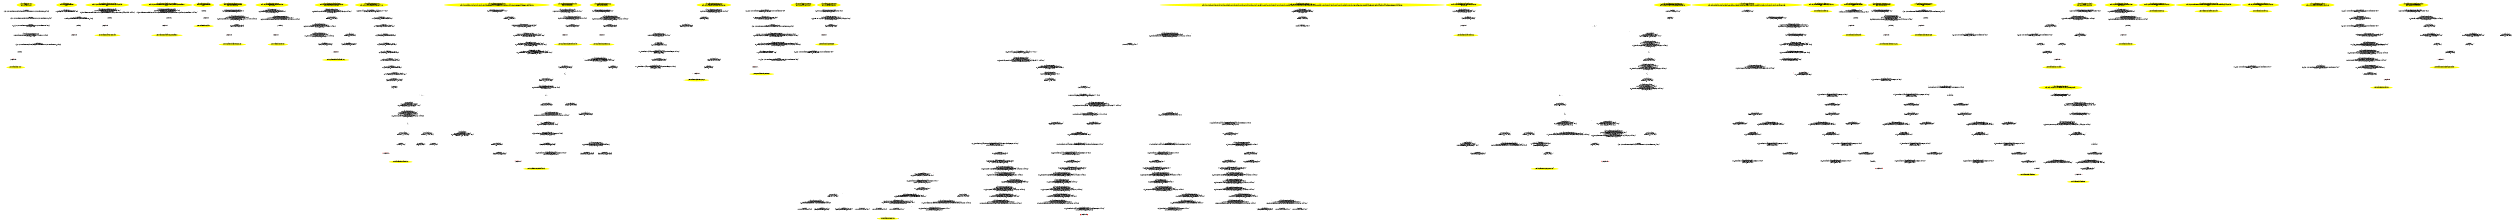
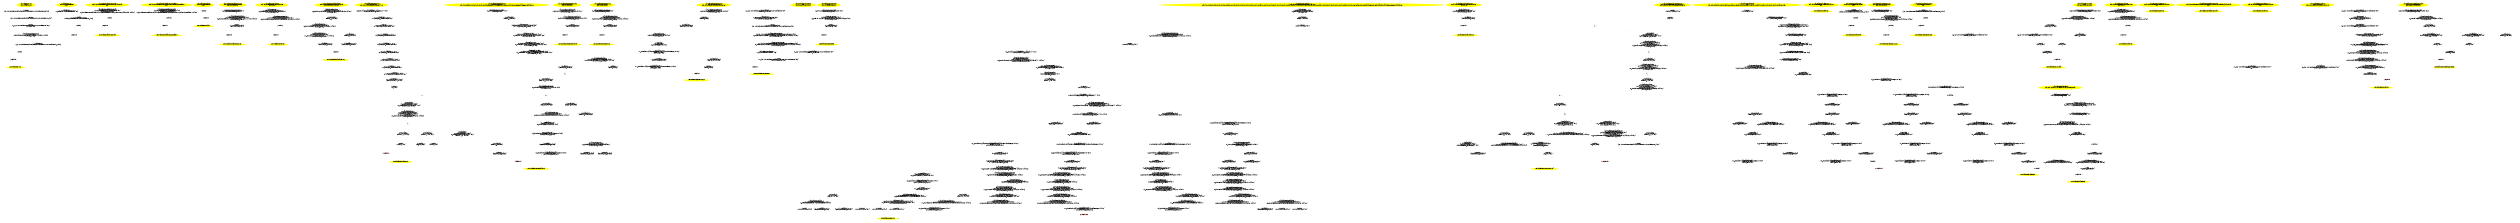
(2445, 67) -> (2445, 67)
